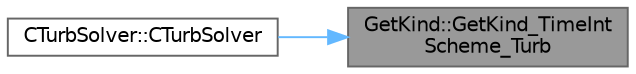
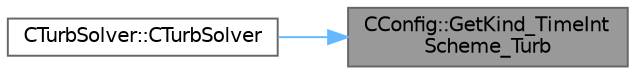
(488, 37) -> (488, 37)
